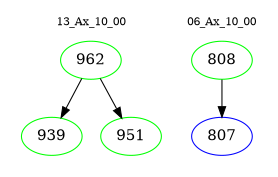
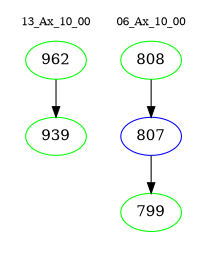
(131, 136) -> none
none -> (151, 212)
